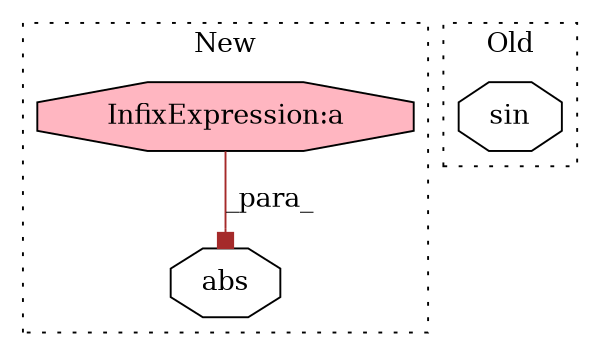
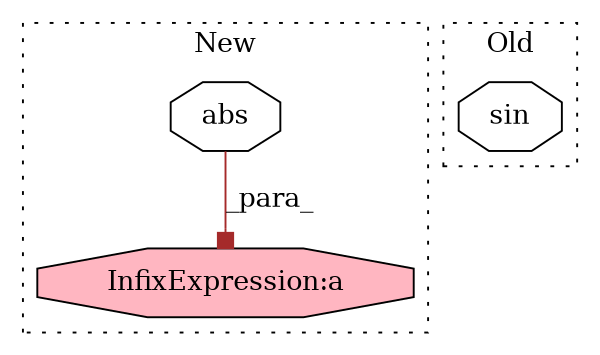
(226, 190) -> (226, 190)
